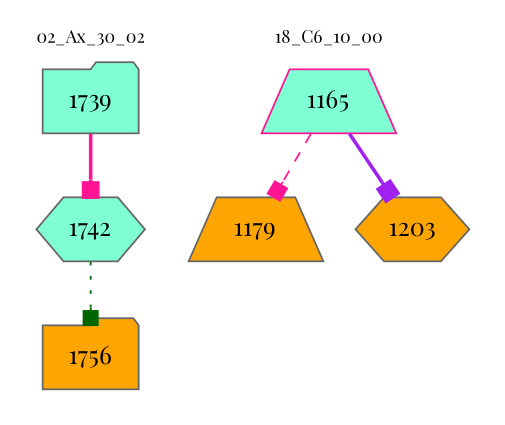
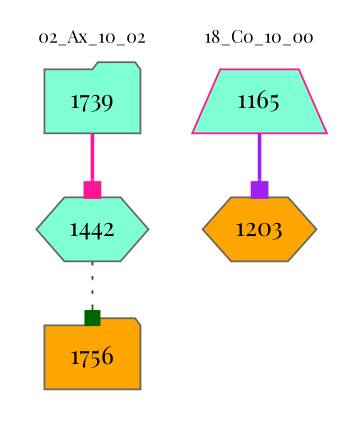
(91, 38) -> (92, 38)
(329, 38) -> (260, 38)
(91, 229) -> (92, 229)
(256, 229) -> none
